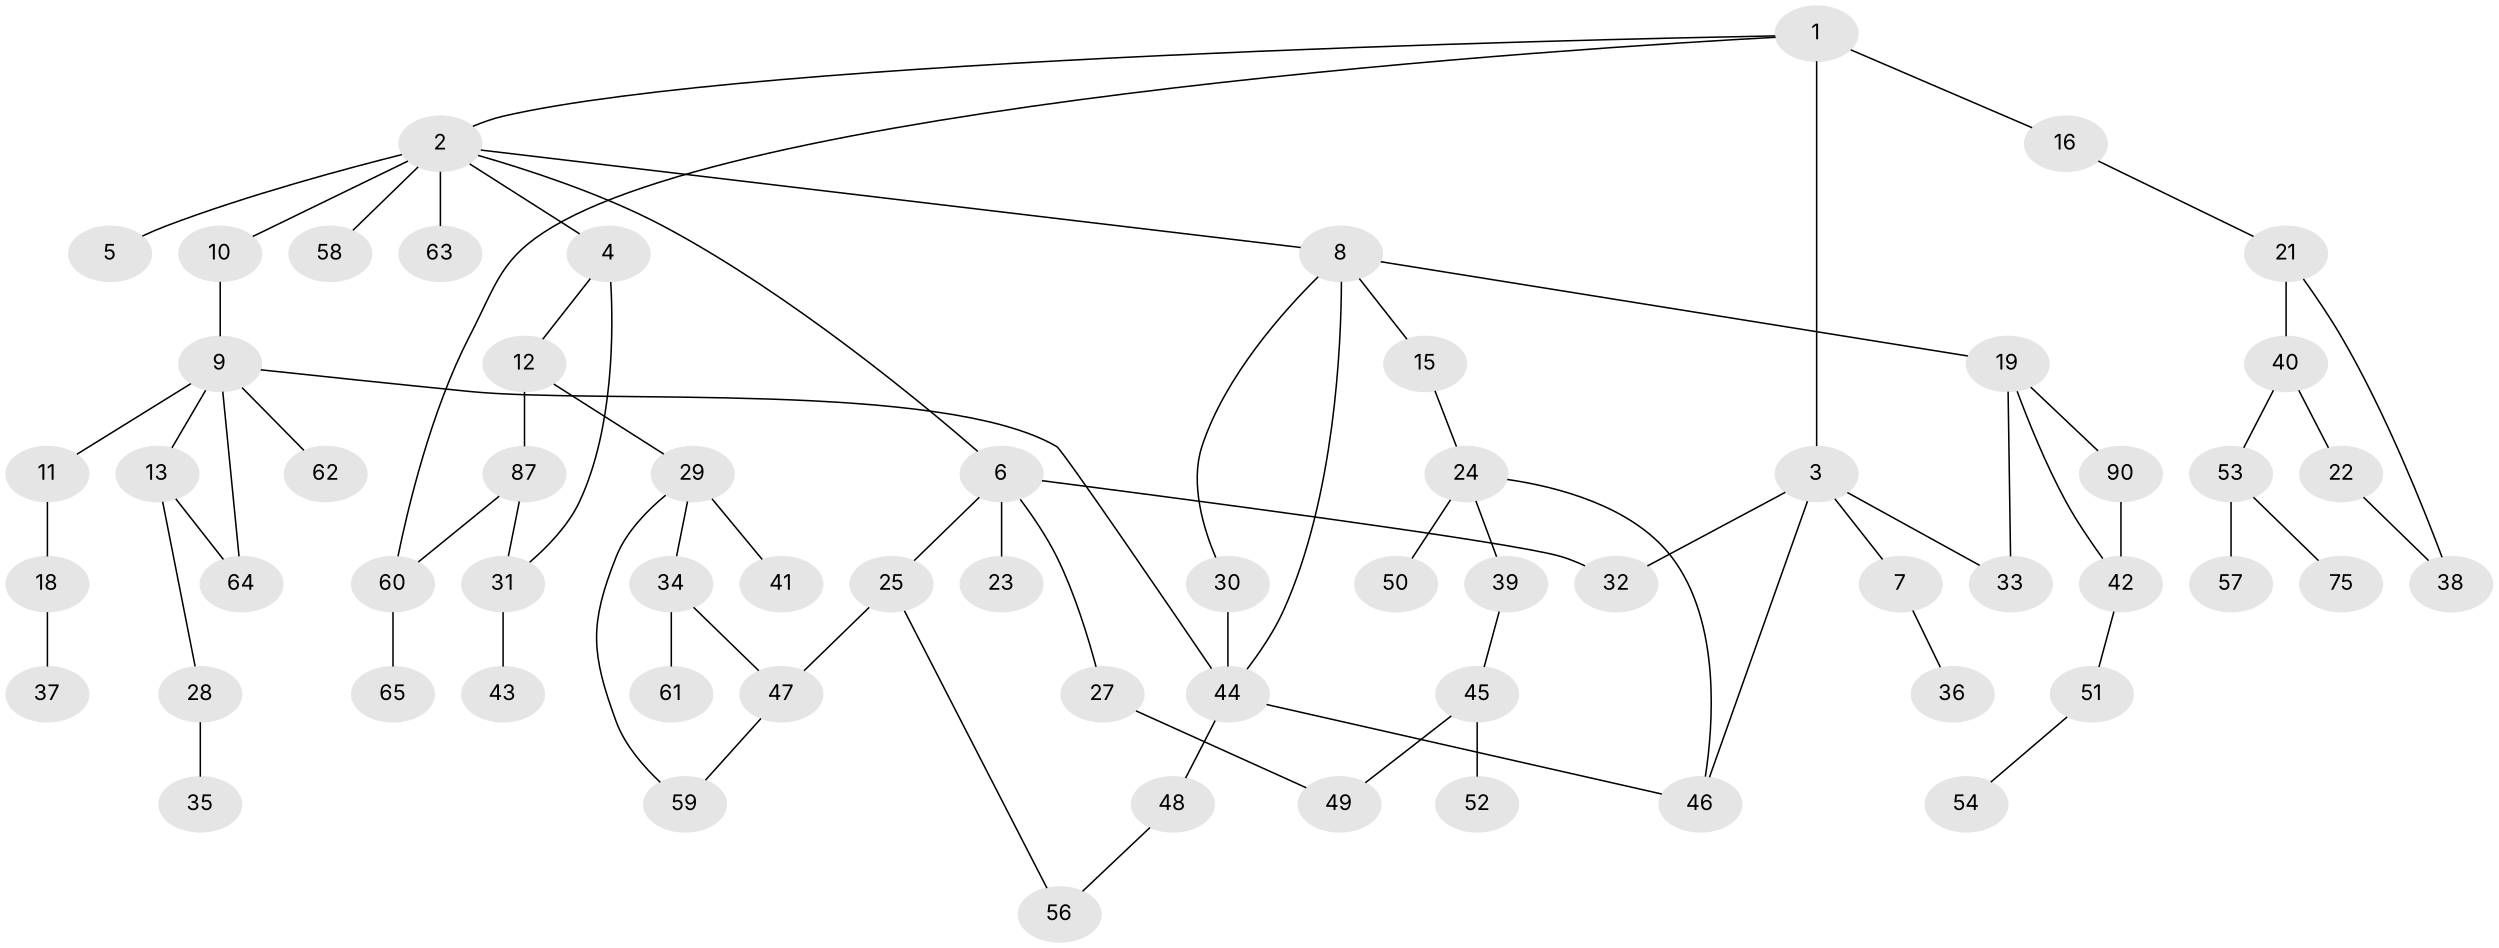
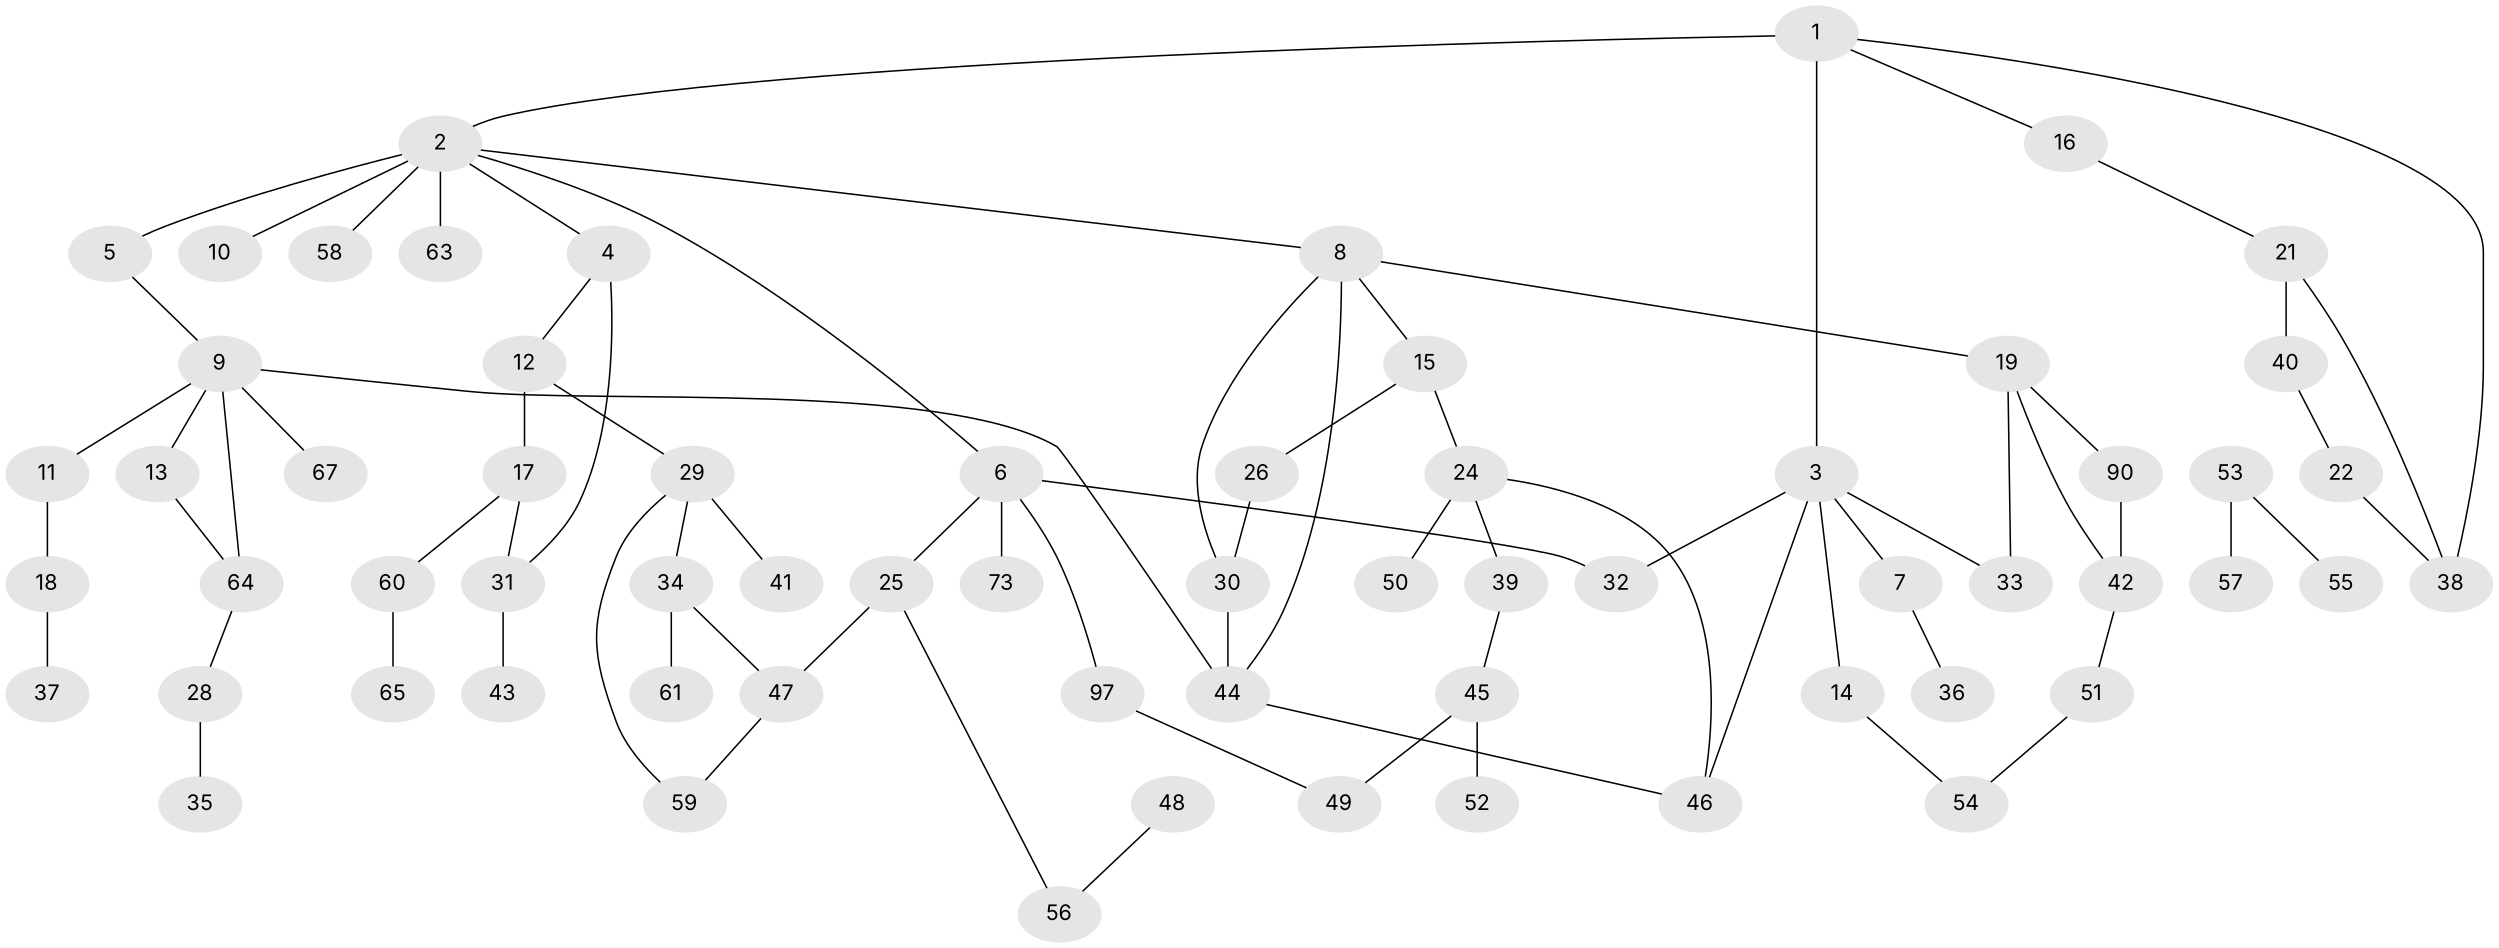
(972, 115) -> (2342, 139)
(220, 309) -> (165, 309)
(2259, 419) -> none
(326, 474) -> (326, 474)
(525, 474) -> (525, 474)
none -> (1257, 474)
(179, 584) -> (221, 639)
(1002, 584) -> (1002, 584)
(2341, 584) -> (2341, 584)
(1103, 694) -> (1103, 694)
none -> (1843, 694)
(1200, 751) -> none
